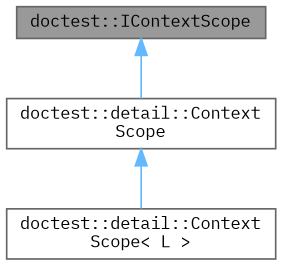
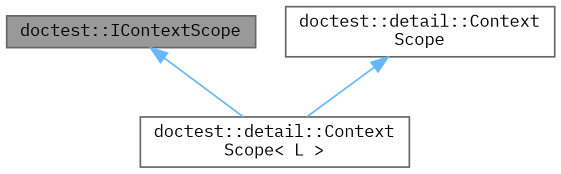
(141, 77) -> (204, 87)
